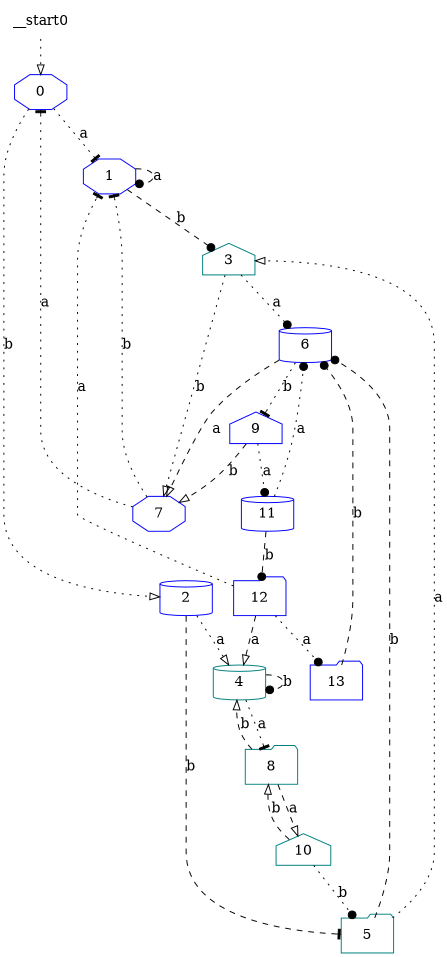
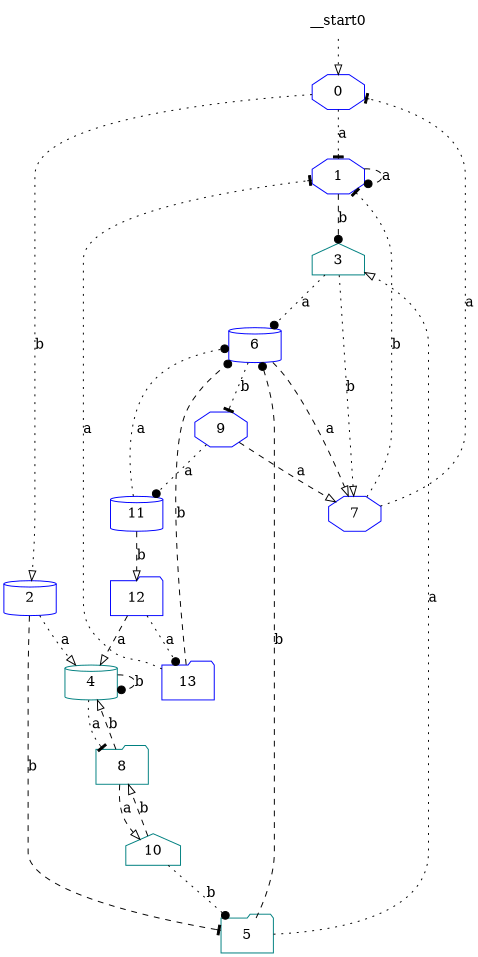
(256, 429) -> (221, 429)
(78, 441) -> (83, 364)
(234, 472) -> (301, 472)
(264, 552) -> (137, 551)
